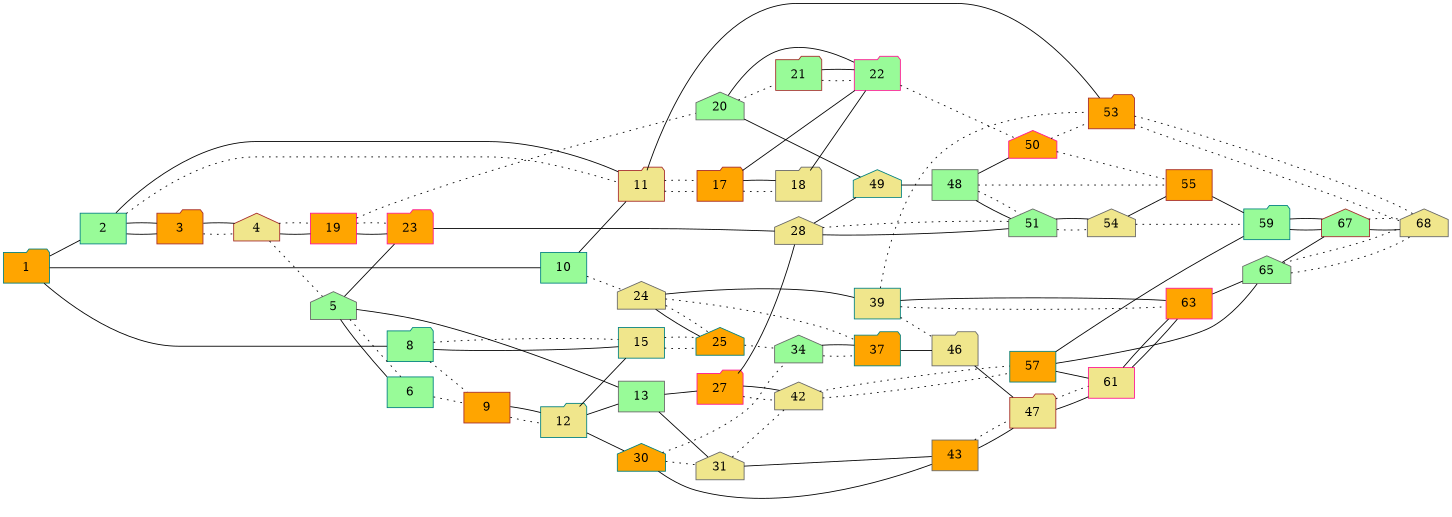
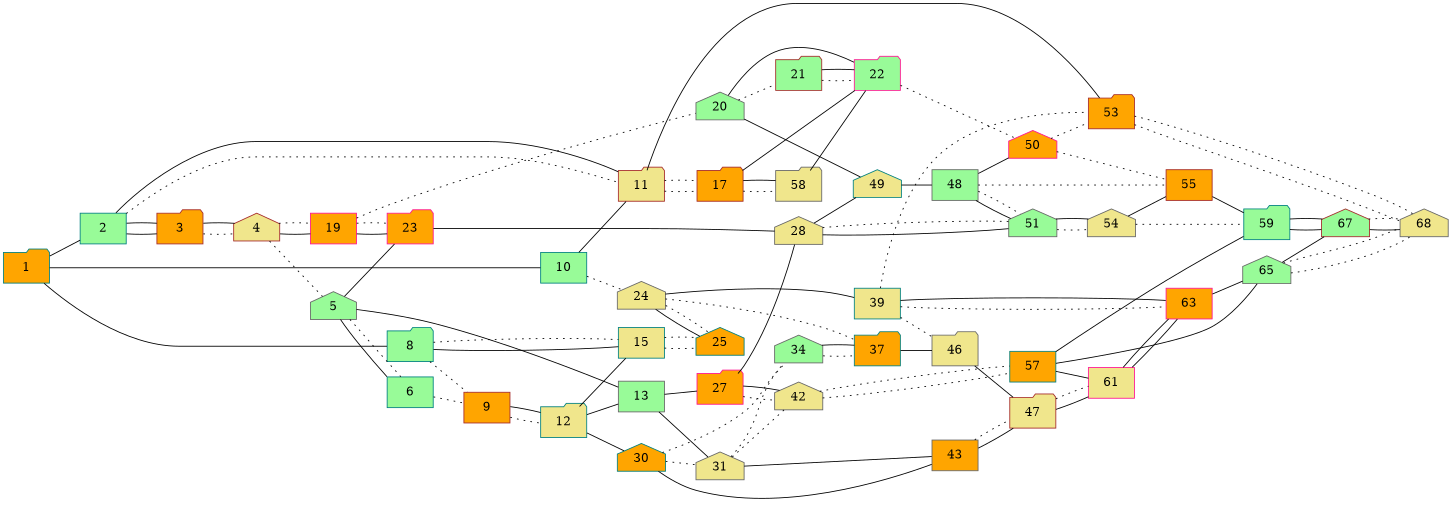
(799, 186) -> (799, 186)
(762, 347) -> (758, 410)
